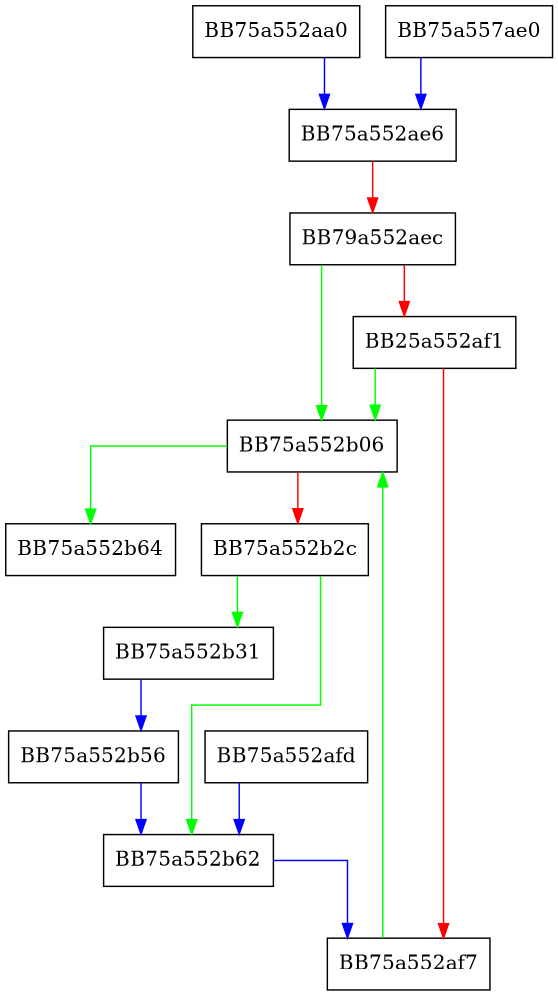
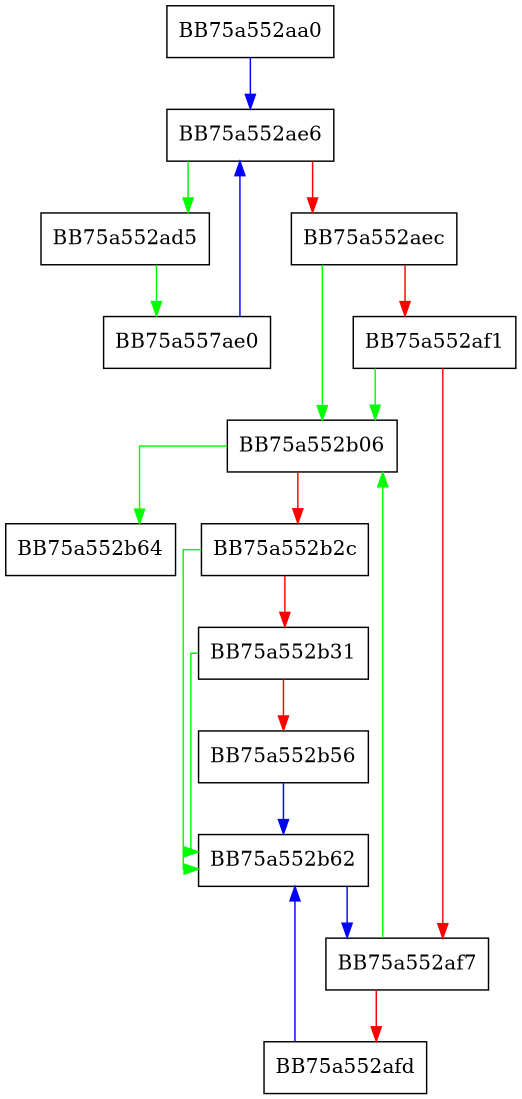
none -> (125, 239)
(373, 239) -> (374, 239)
(435, 342) -> (435, 342)
(237, 594) -> (285, 594)
(141, 698) -> (283, 698)
none -> (191, 749)
none -> (376, 1008)
